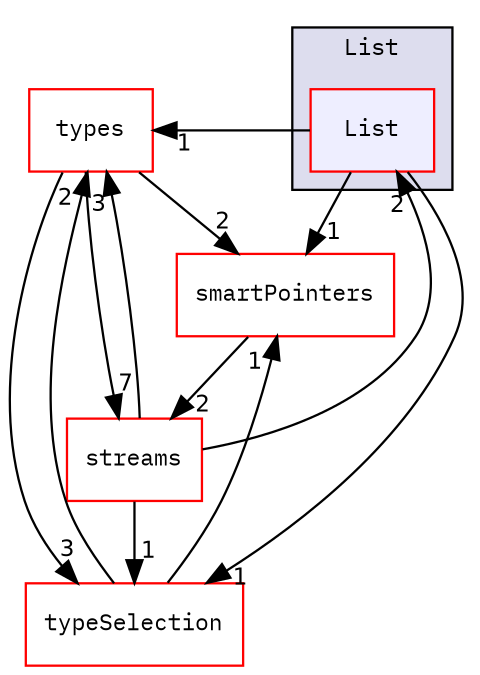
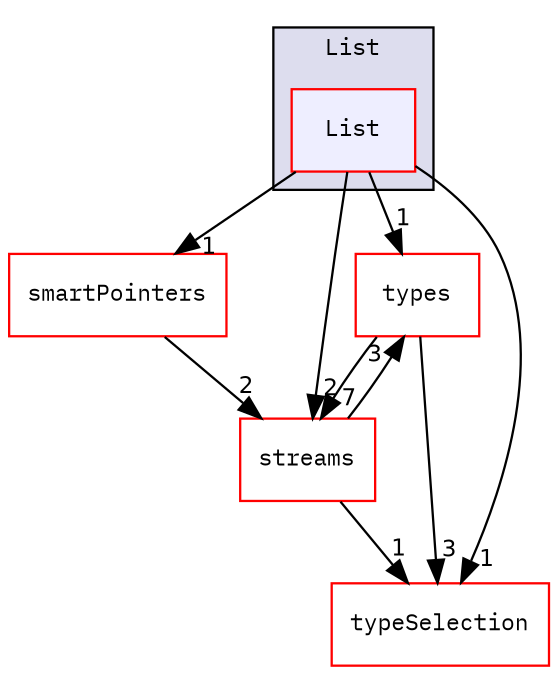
(180, 206) -> none
(383, 372) -> (331, 284)
(51, 395) -> none
(232, 477) -> none
